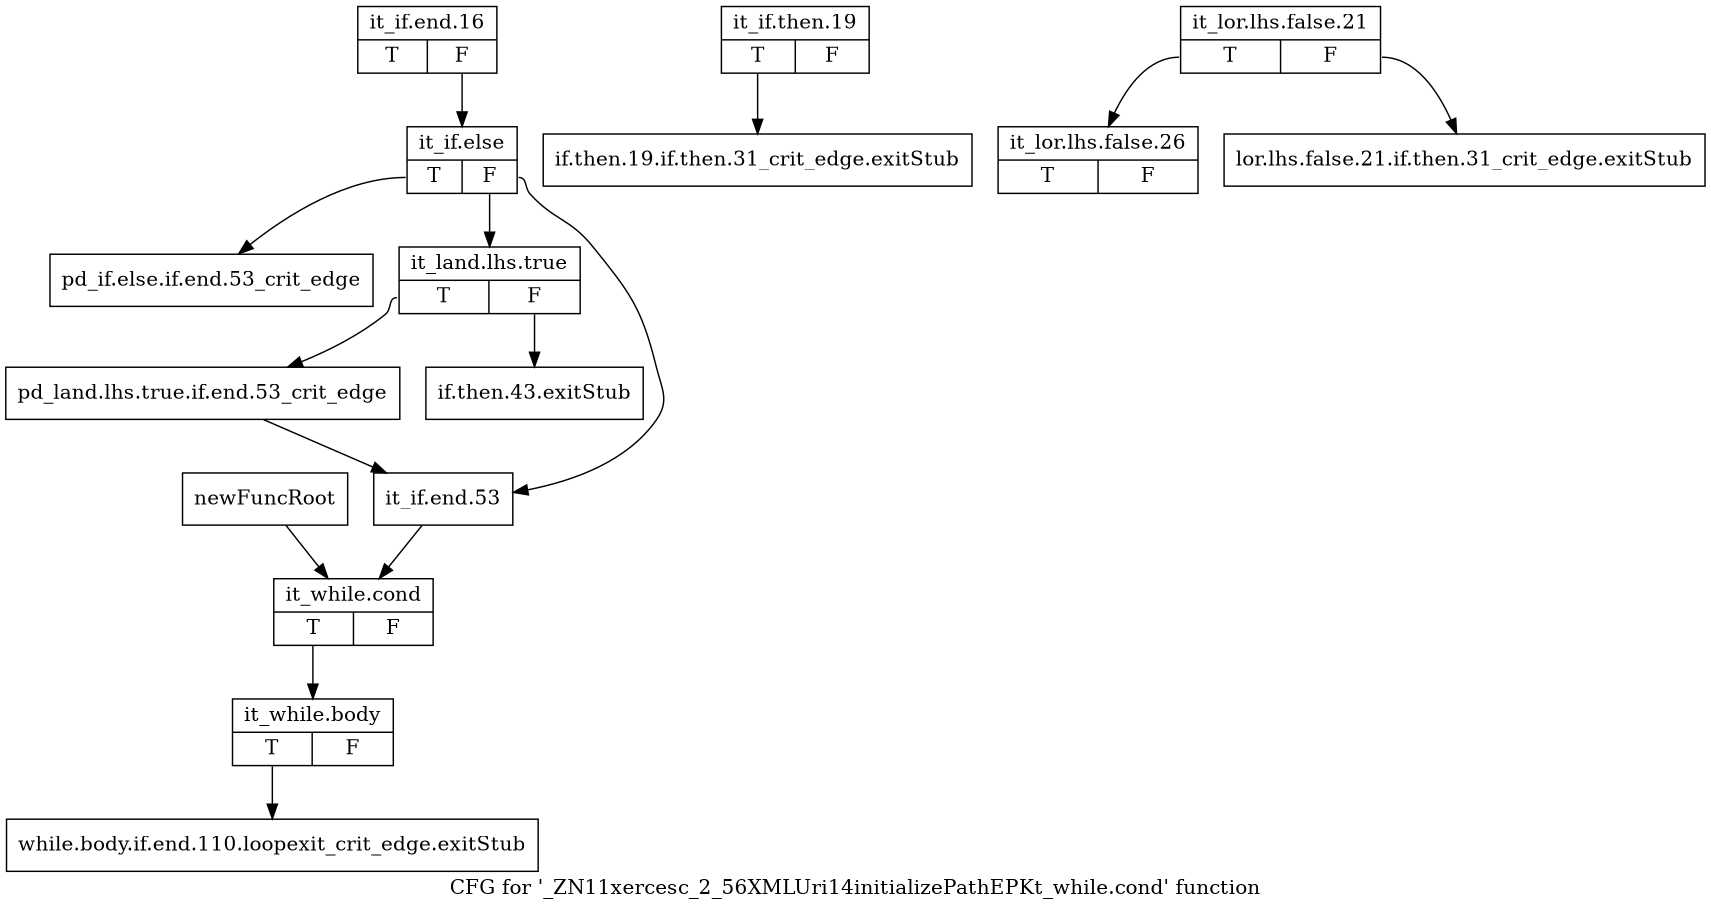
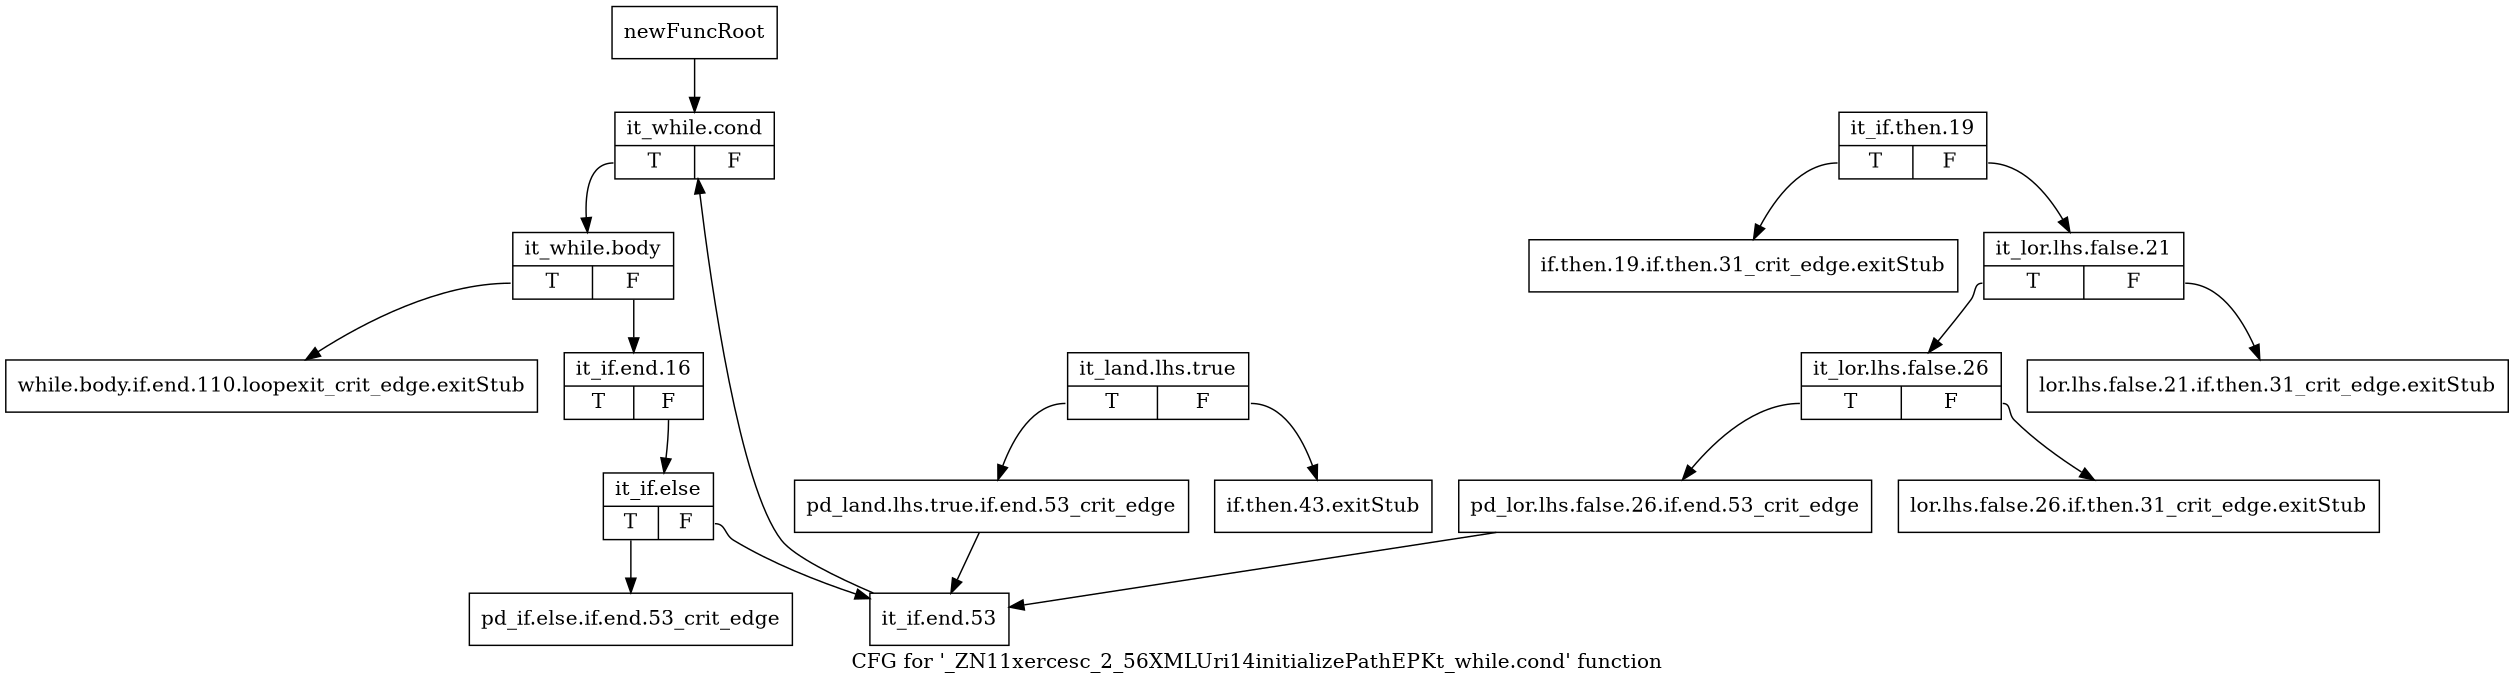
none -> (2032, 181)
(490, 213) -> none
none -> (634, 319)
none -> (1665, 506)
none -> (2139, 506)
